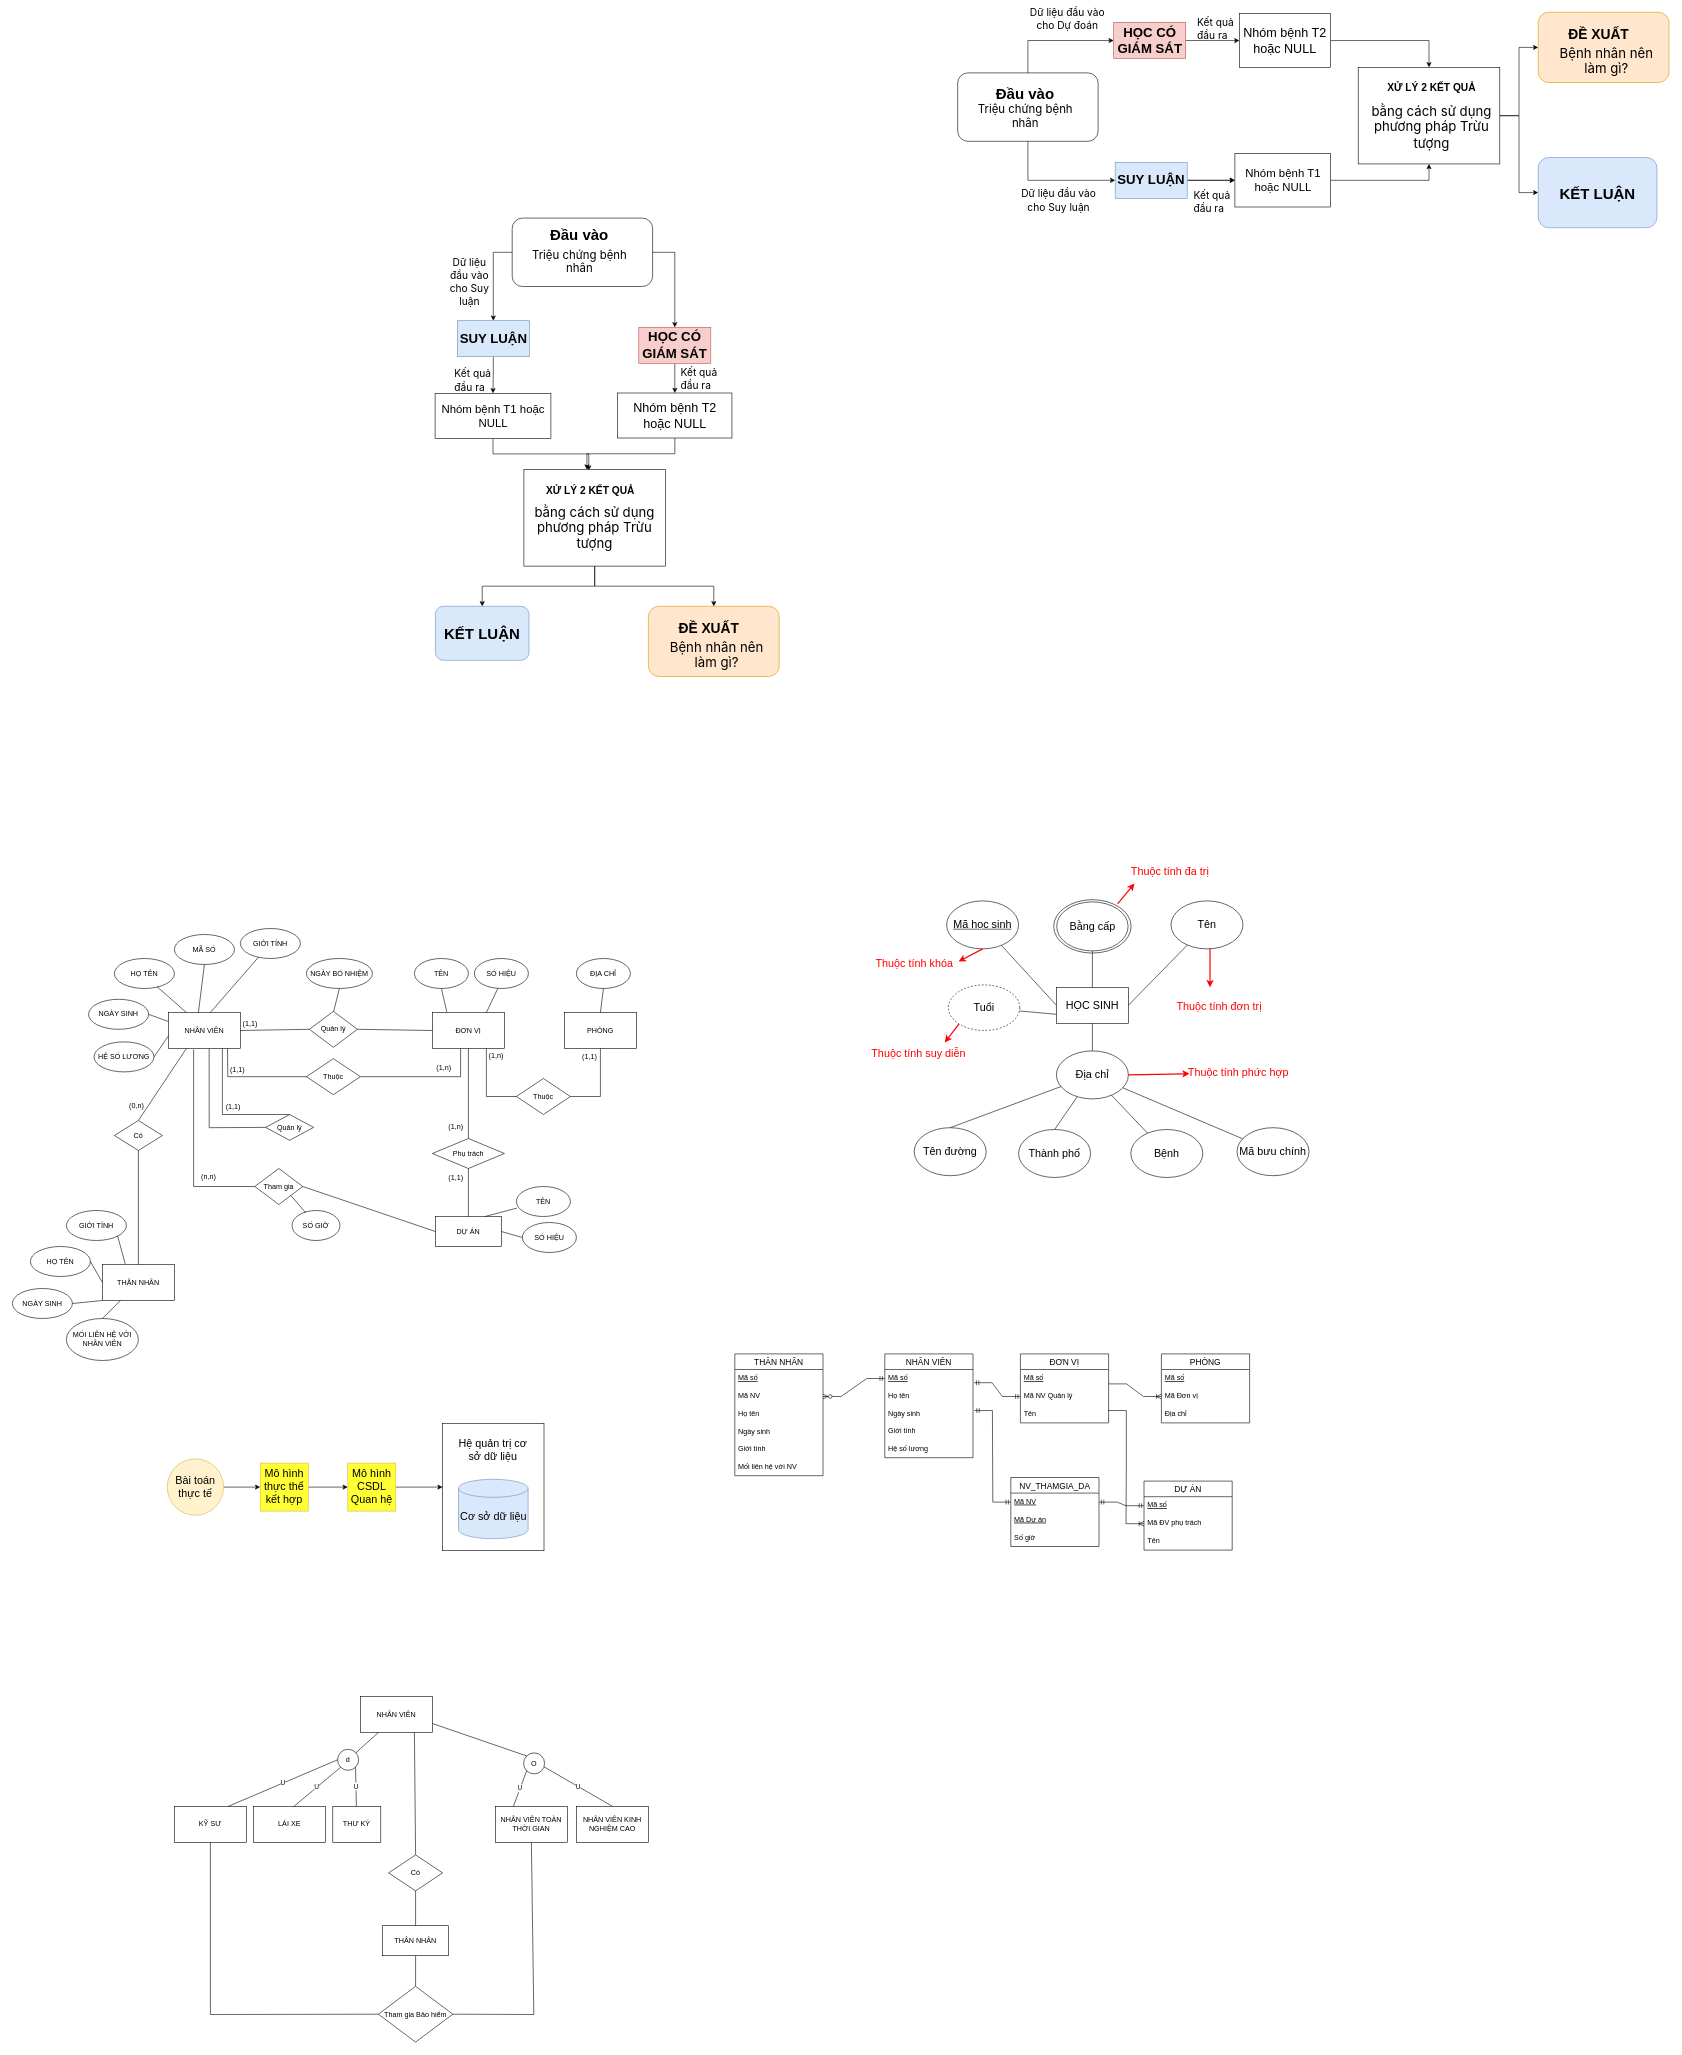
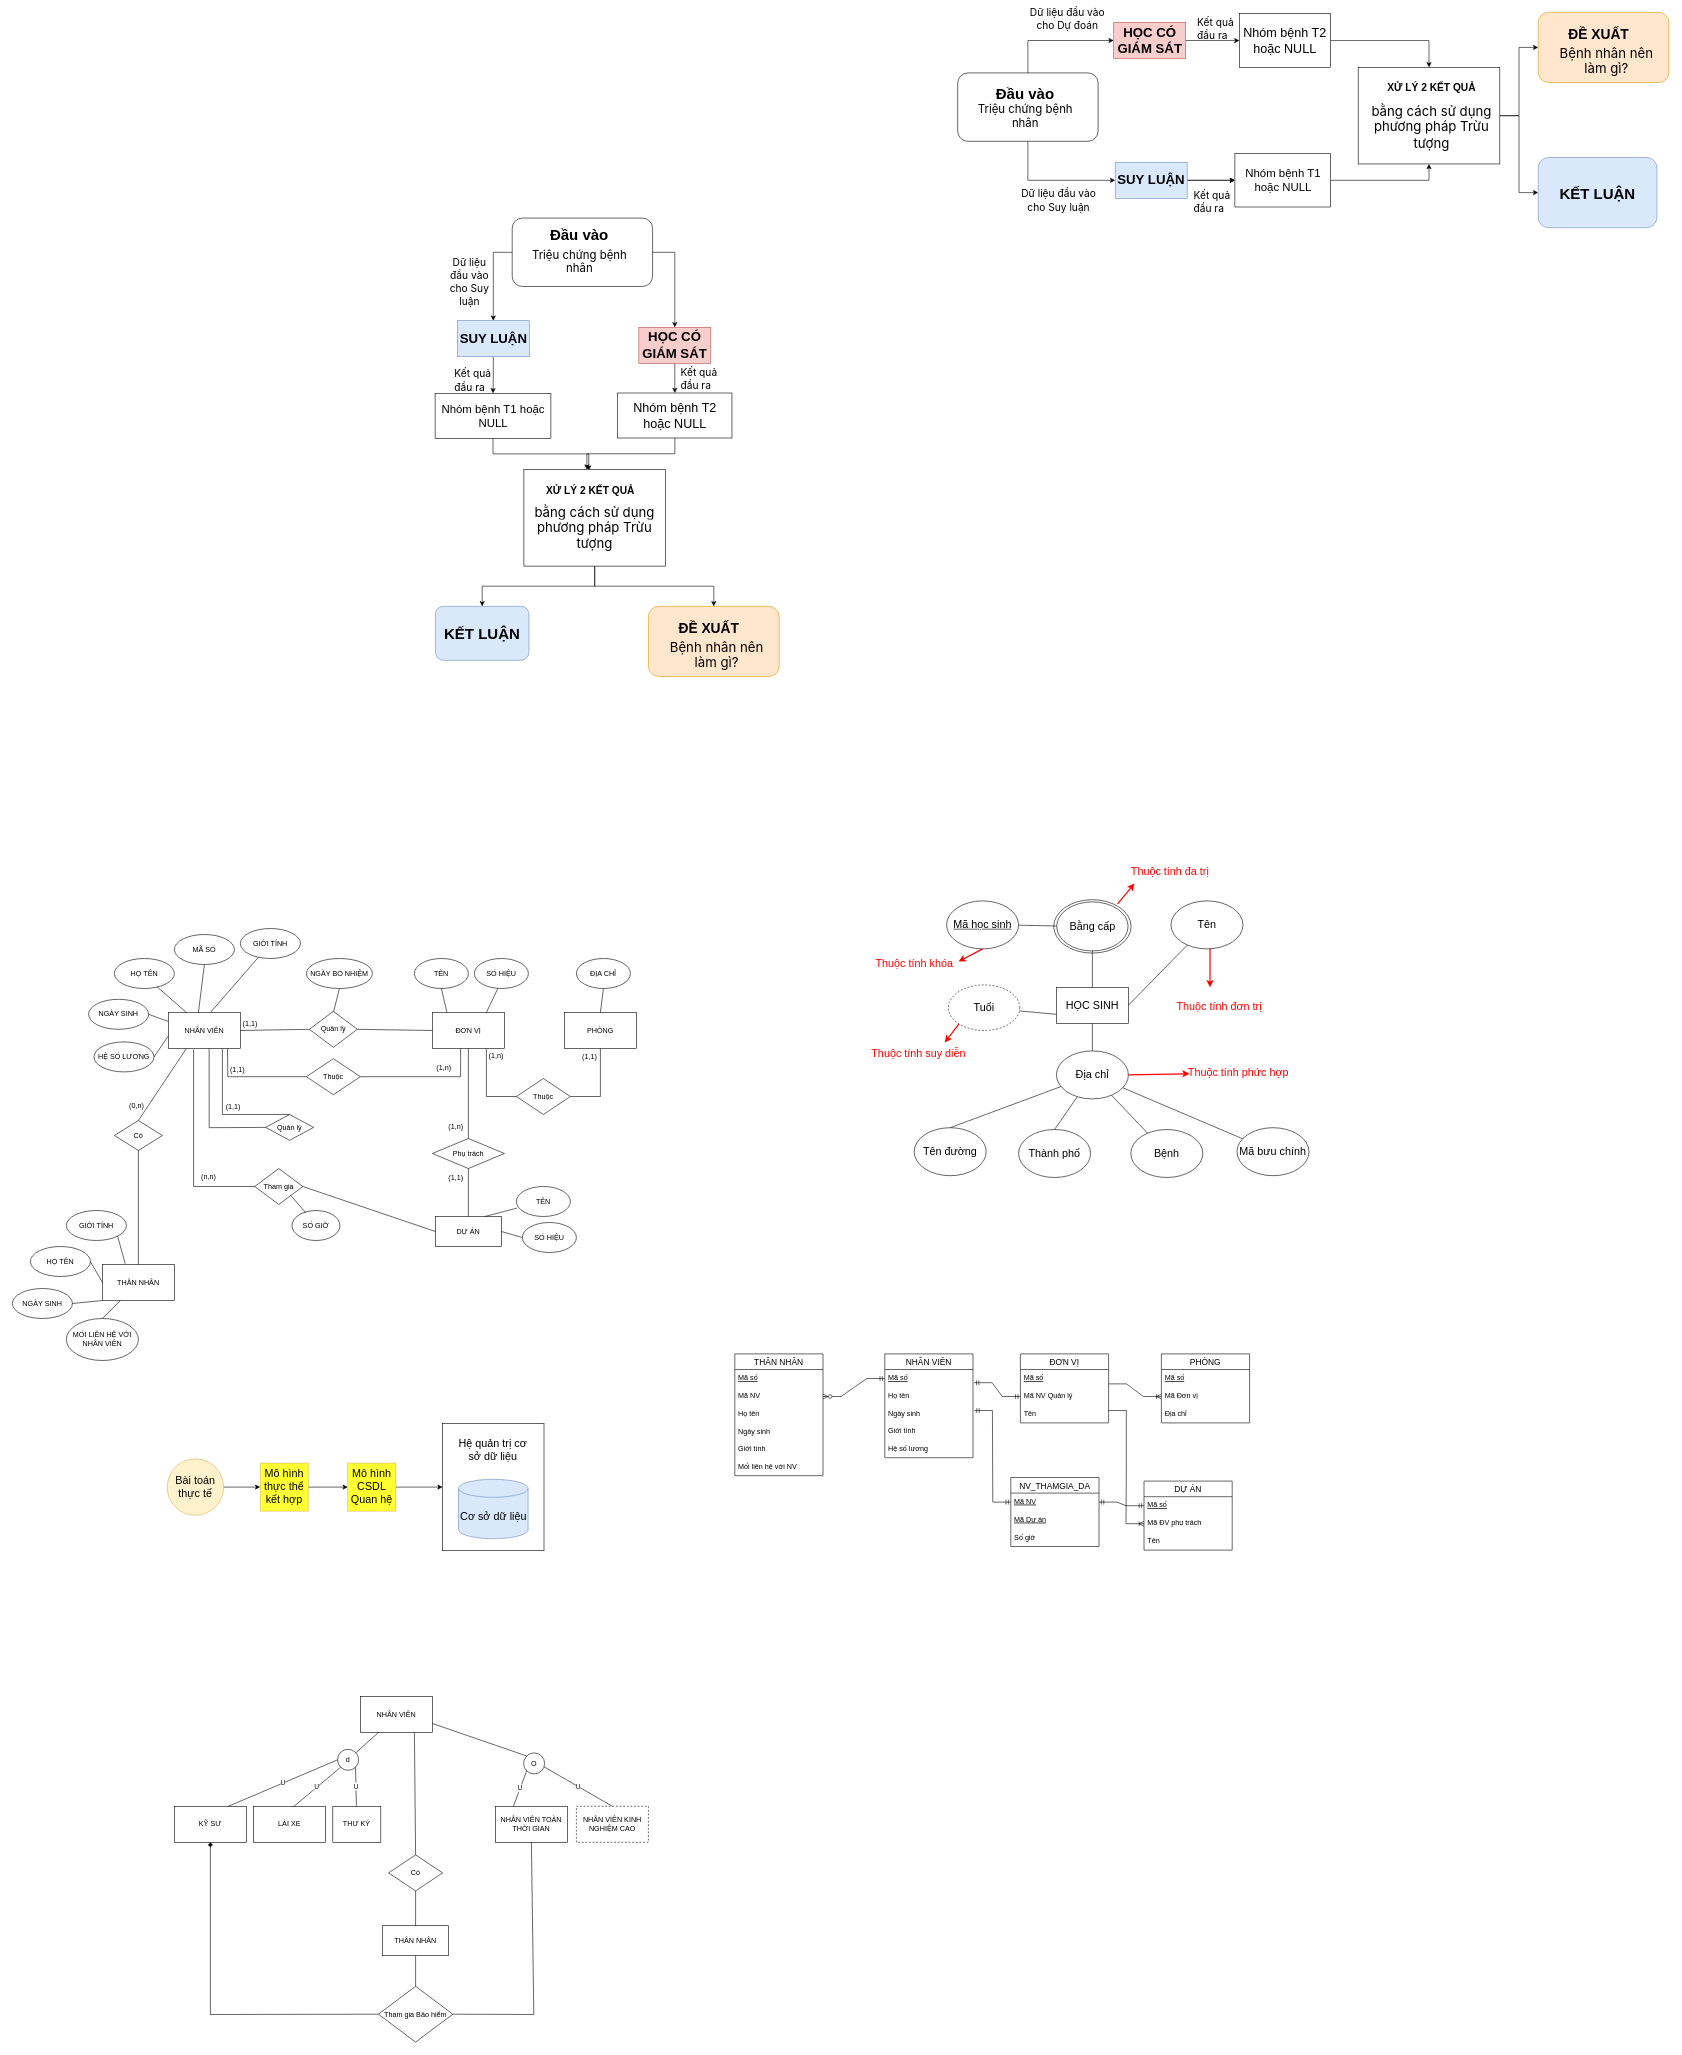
(1028, 975) -> (1038, 926)
(612, 1824) -> (612, 1824)
(210, 1845) -> (210, 1847)
